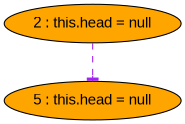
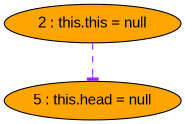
(93, 24) -> (93, 24)
